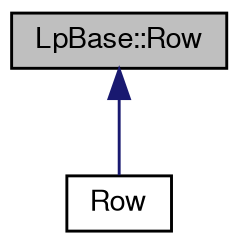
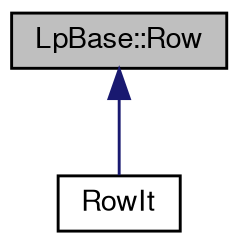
(119, 203) -> (119, 203)
